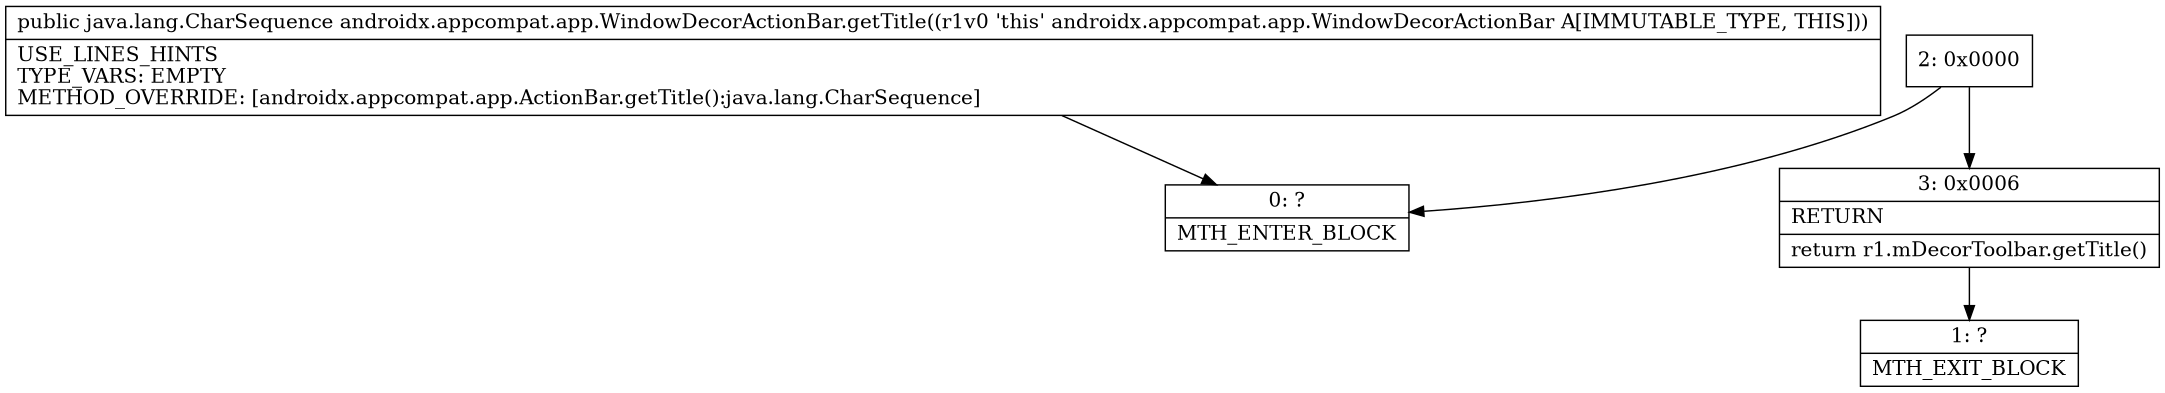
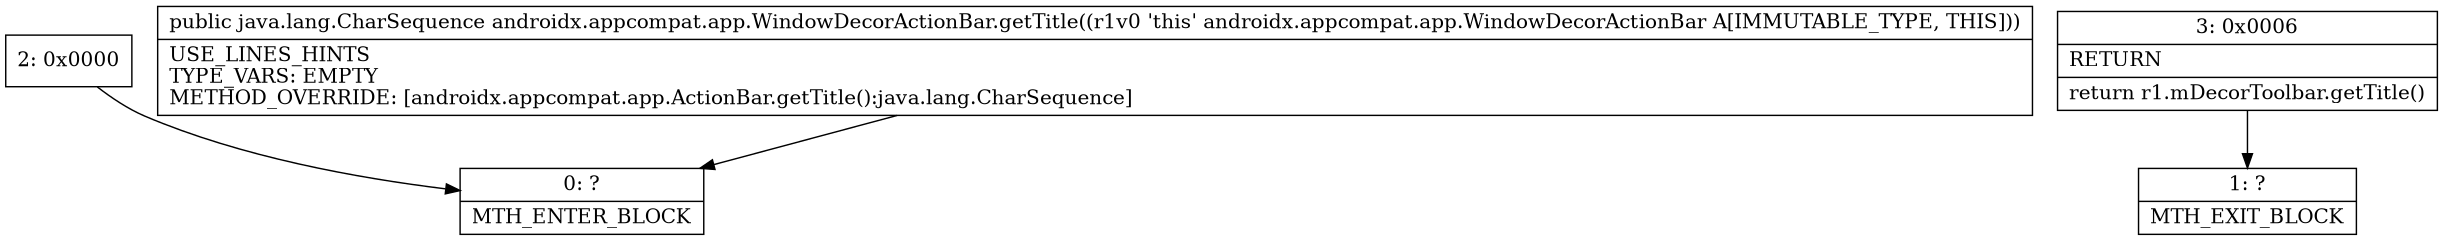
(1969, 120) -> none
